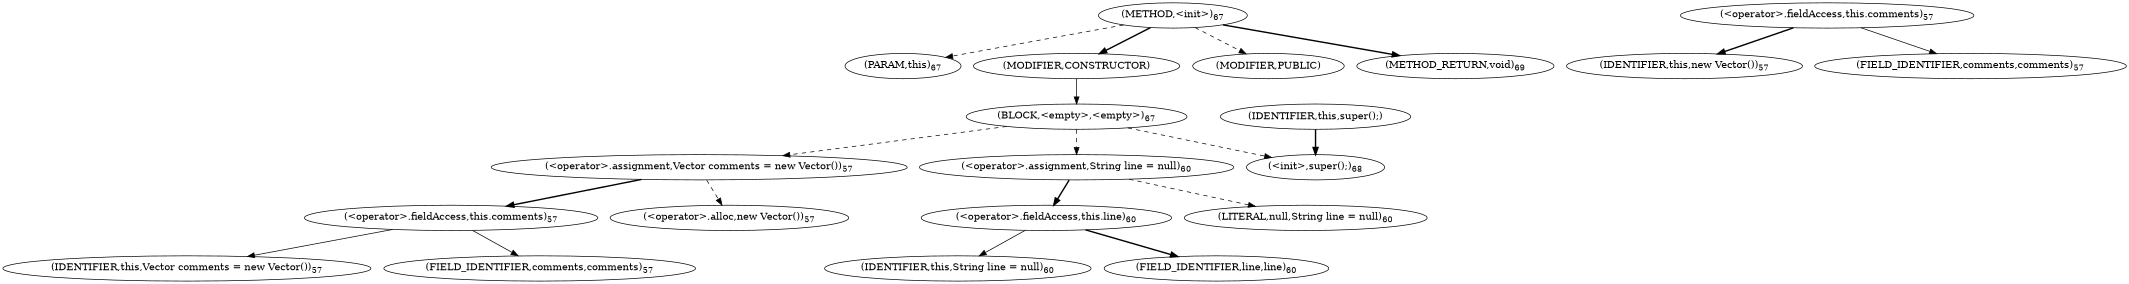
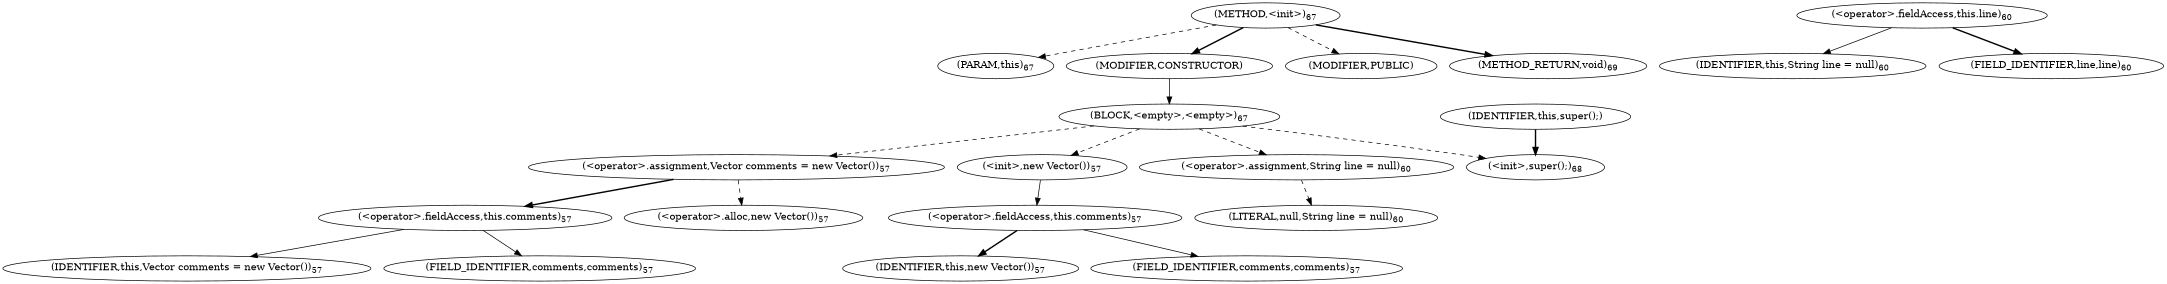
none -> (1042, 167)
(1063, 190) -> none
